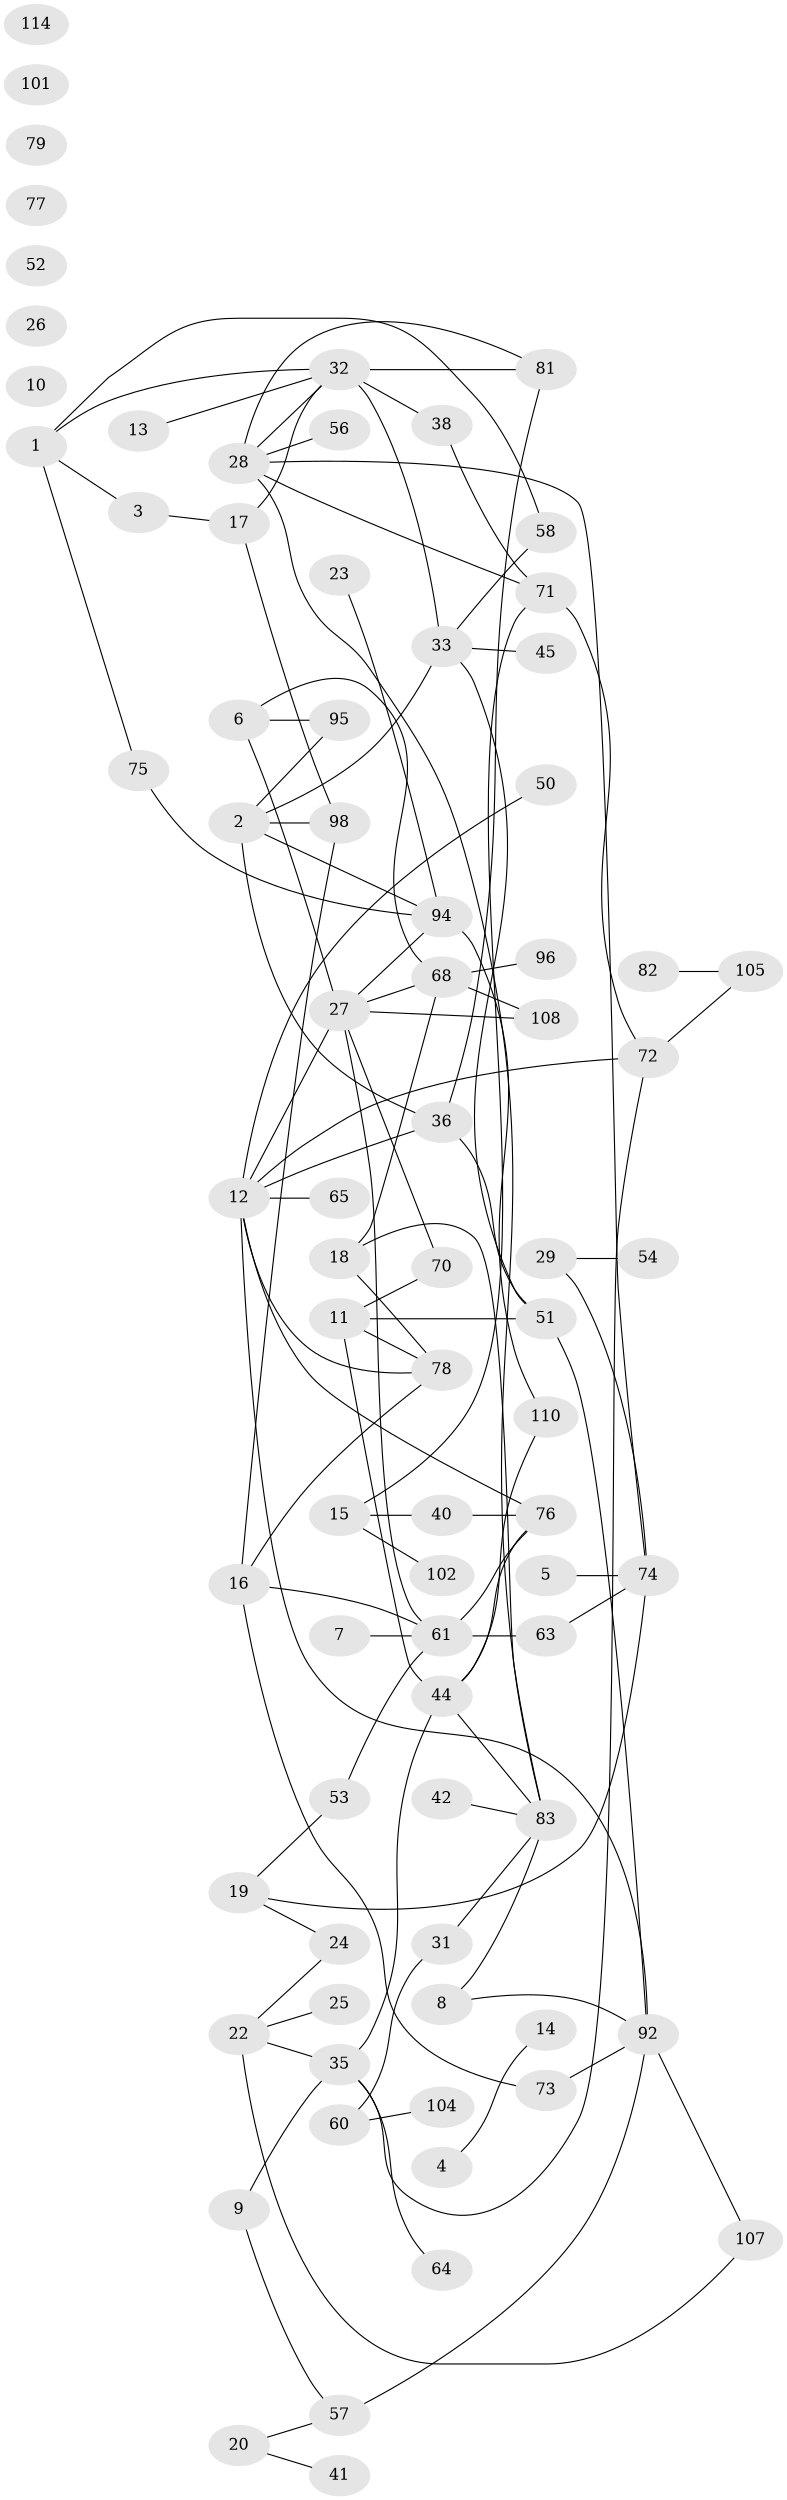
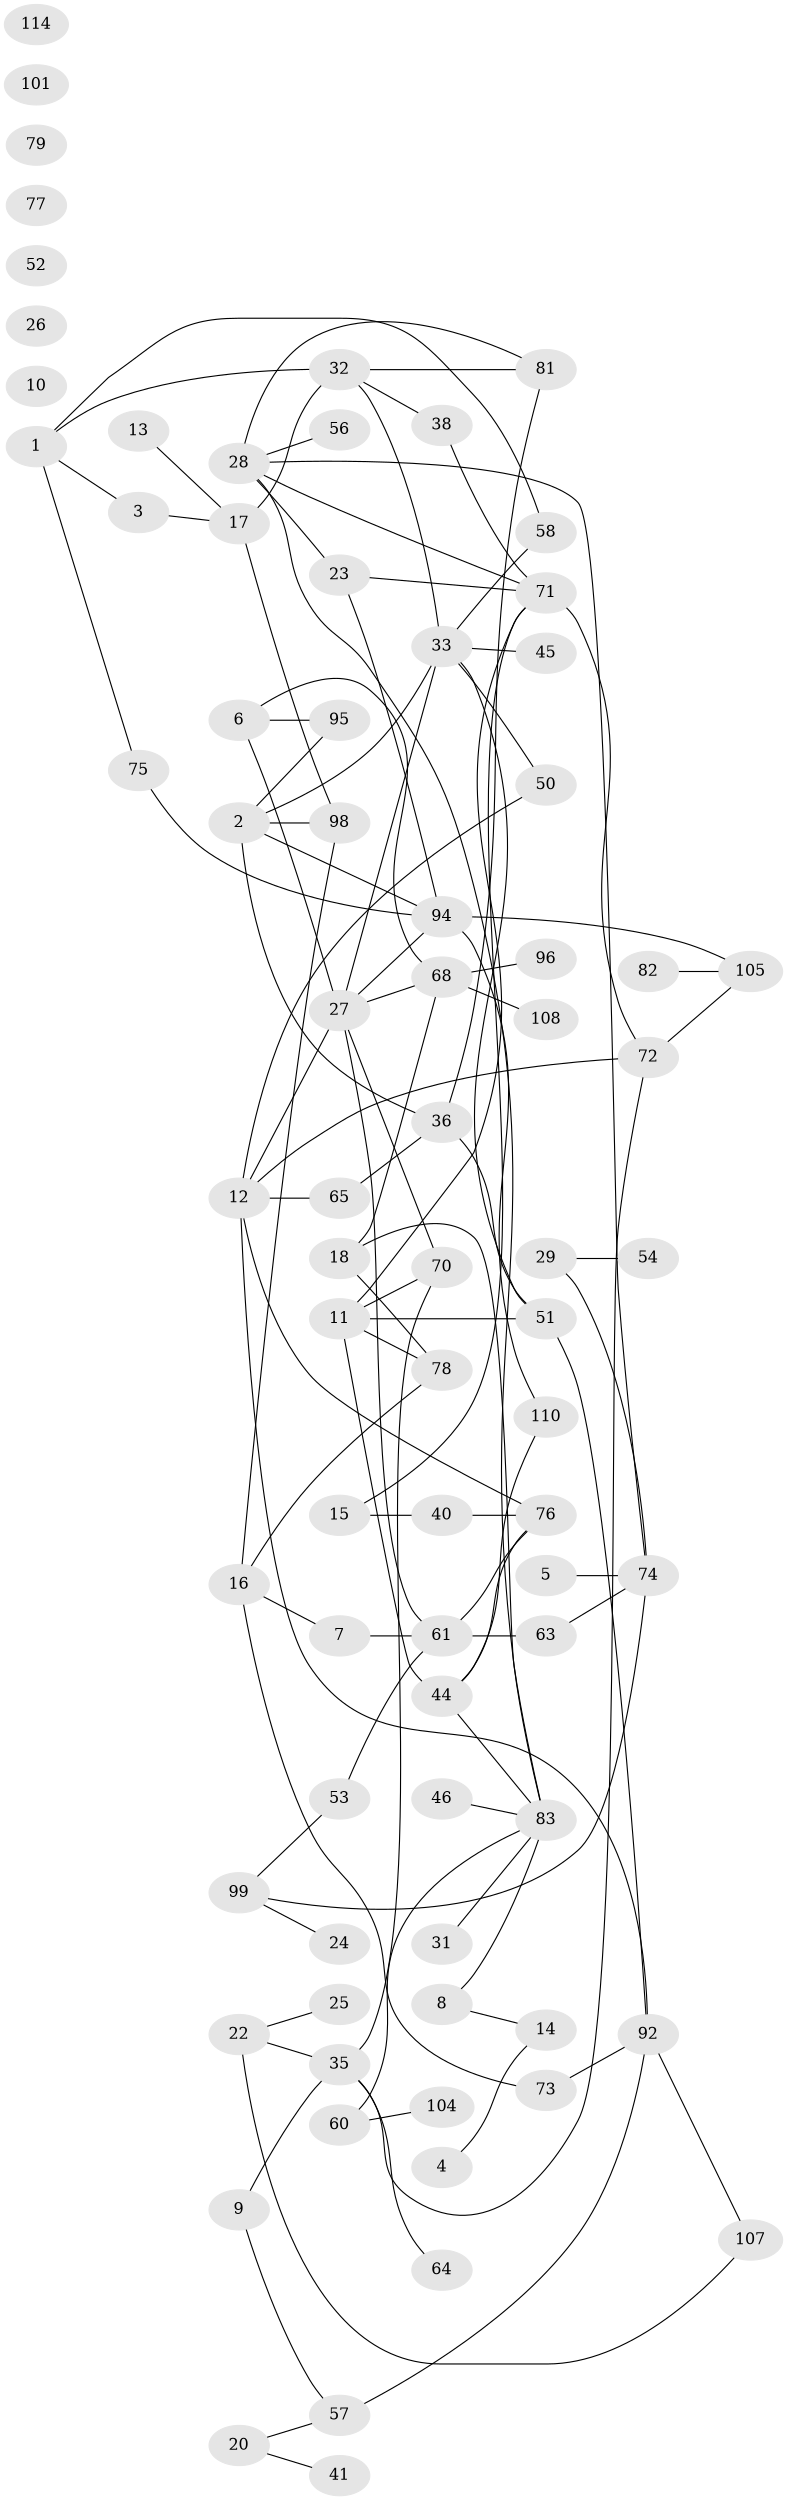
(239, 400) -> (189, 477)
(290, 416) -> (291, 518)
none -> (443, 584)
none -> (503, 722)
none -> (594, 925)
(442, 1015) -> (391, 829)
none -> (488, 1101)
(339, 1157) -> (382, 1167)
(294, 1335) -> none
(442, 1576) -> none
(345, 1600) -> (296, 1614)
(442, 1799) -> (442, 1799)
(397, 1884) -> (400, 1669)
(239, 1893) -> (239, 1893)
(290, 1989) -> none
(551, 1996) -> (494, 2017)
(390, 2034) -> (402, 1928)
